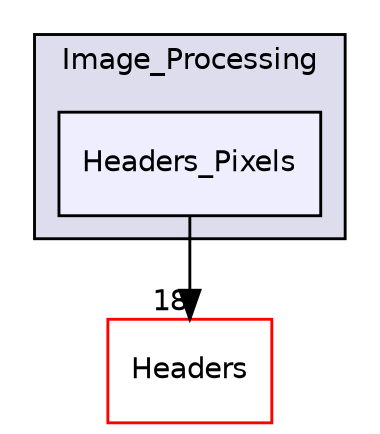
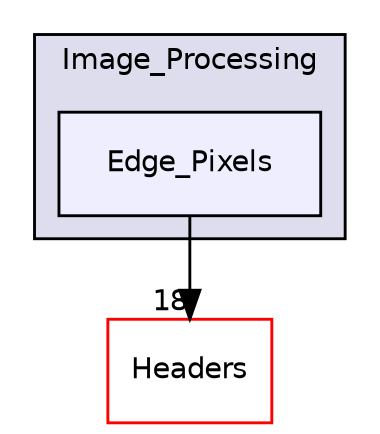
(190, 164) -> (190, 164)
